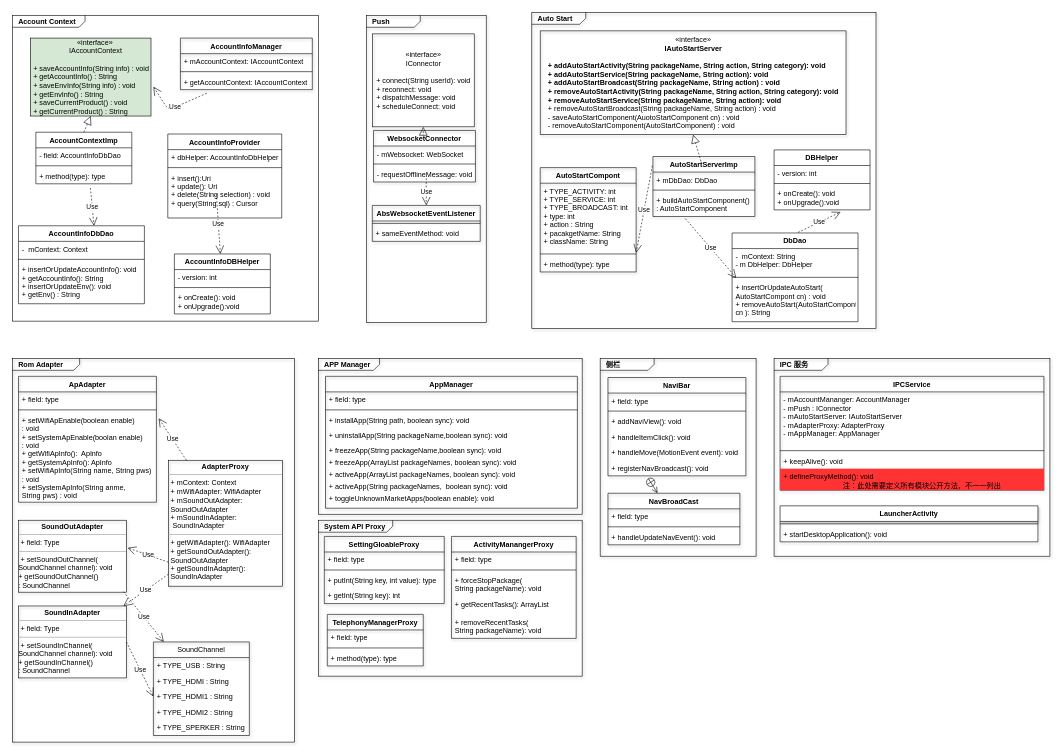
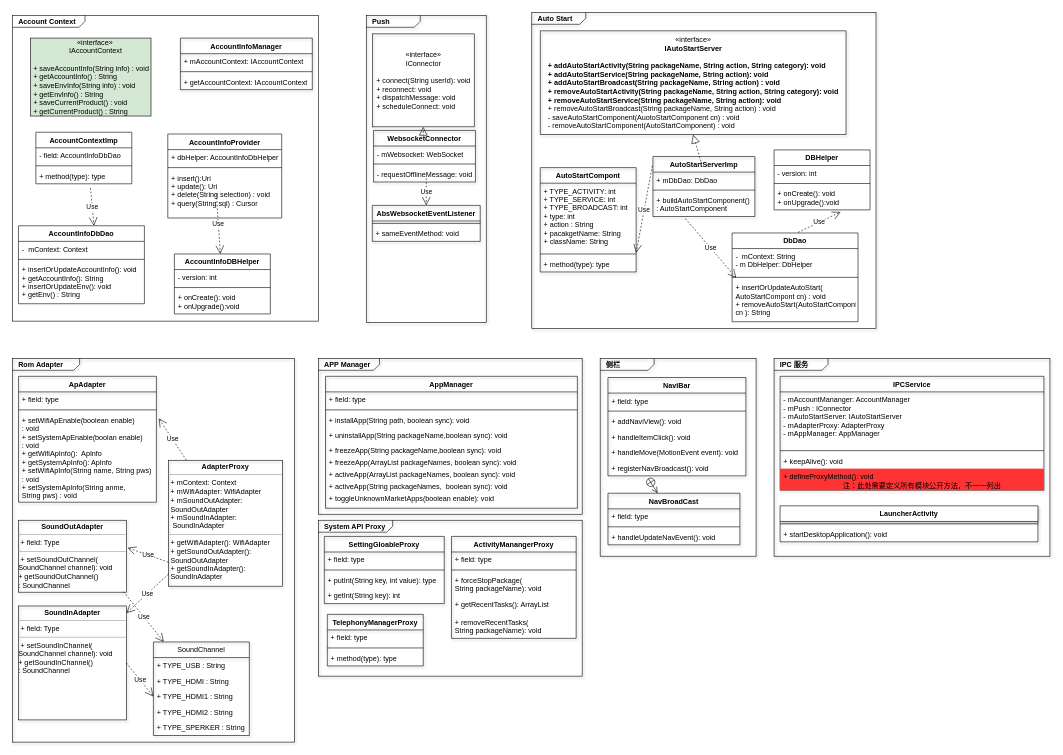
(177, 106) -> none
(85, 129) -> none
(72, 642) -> (72, 663)
